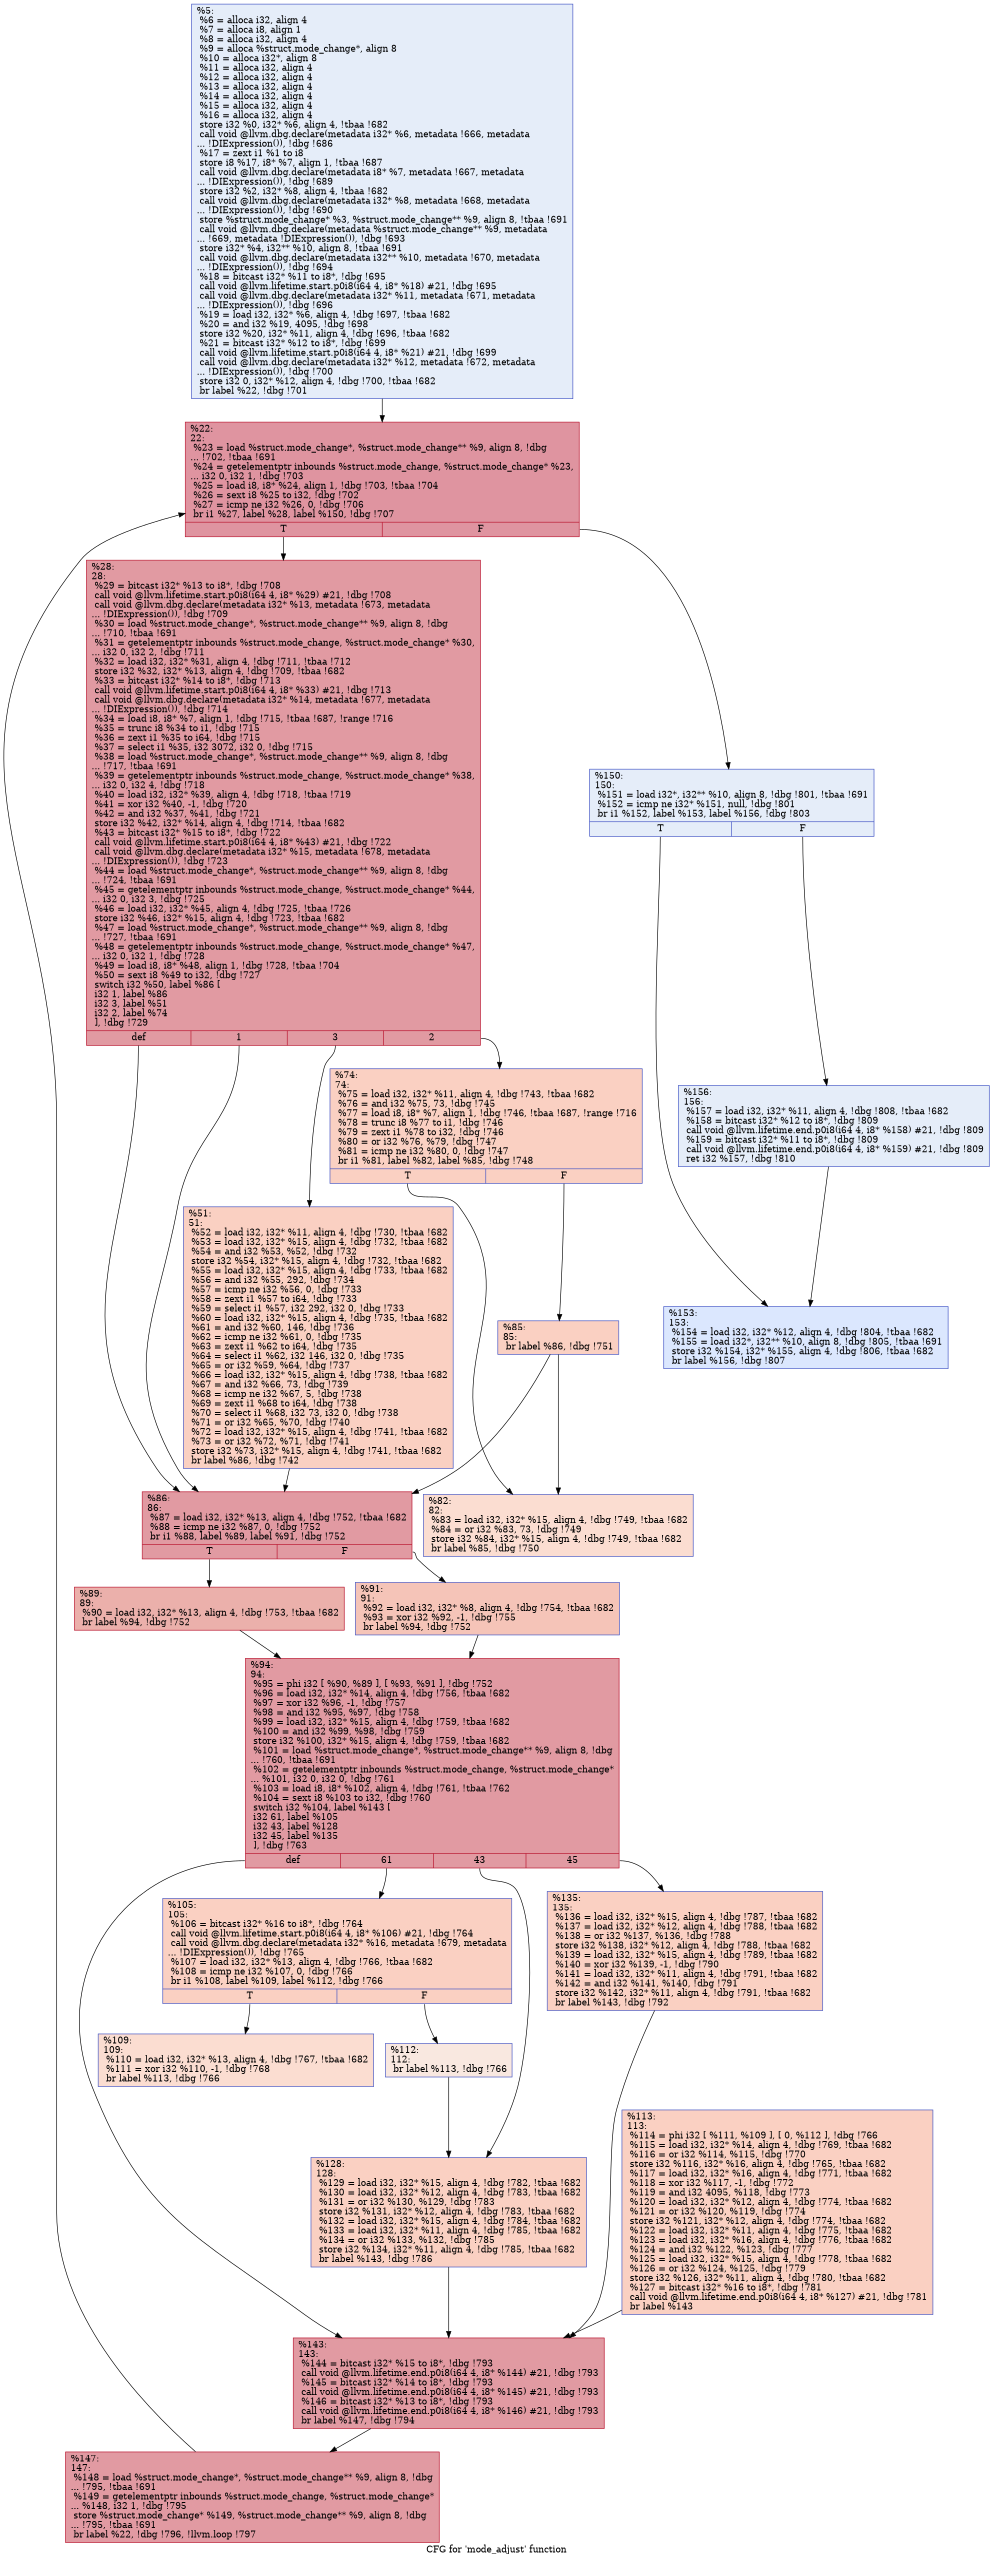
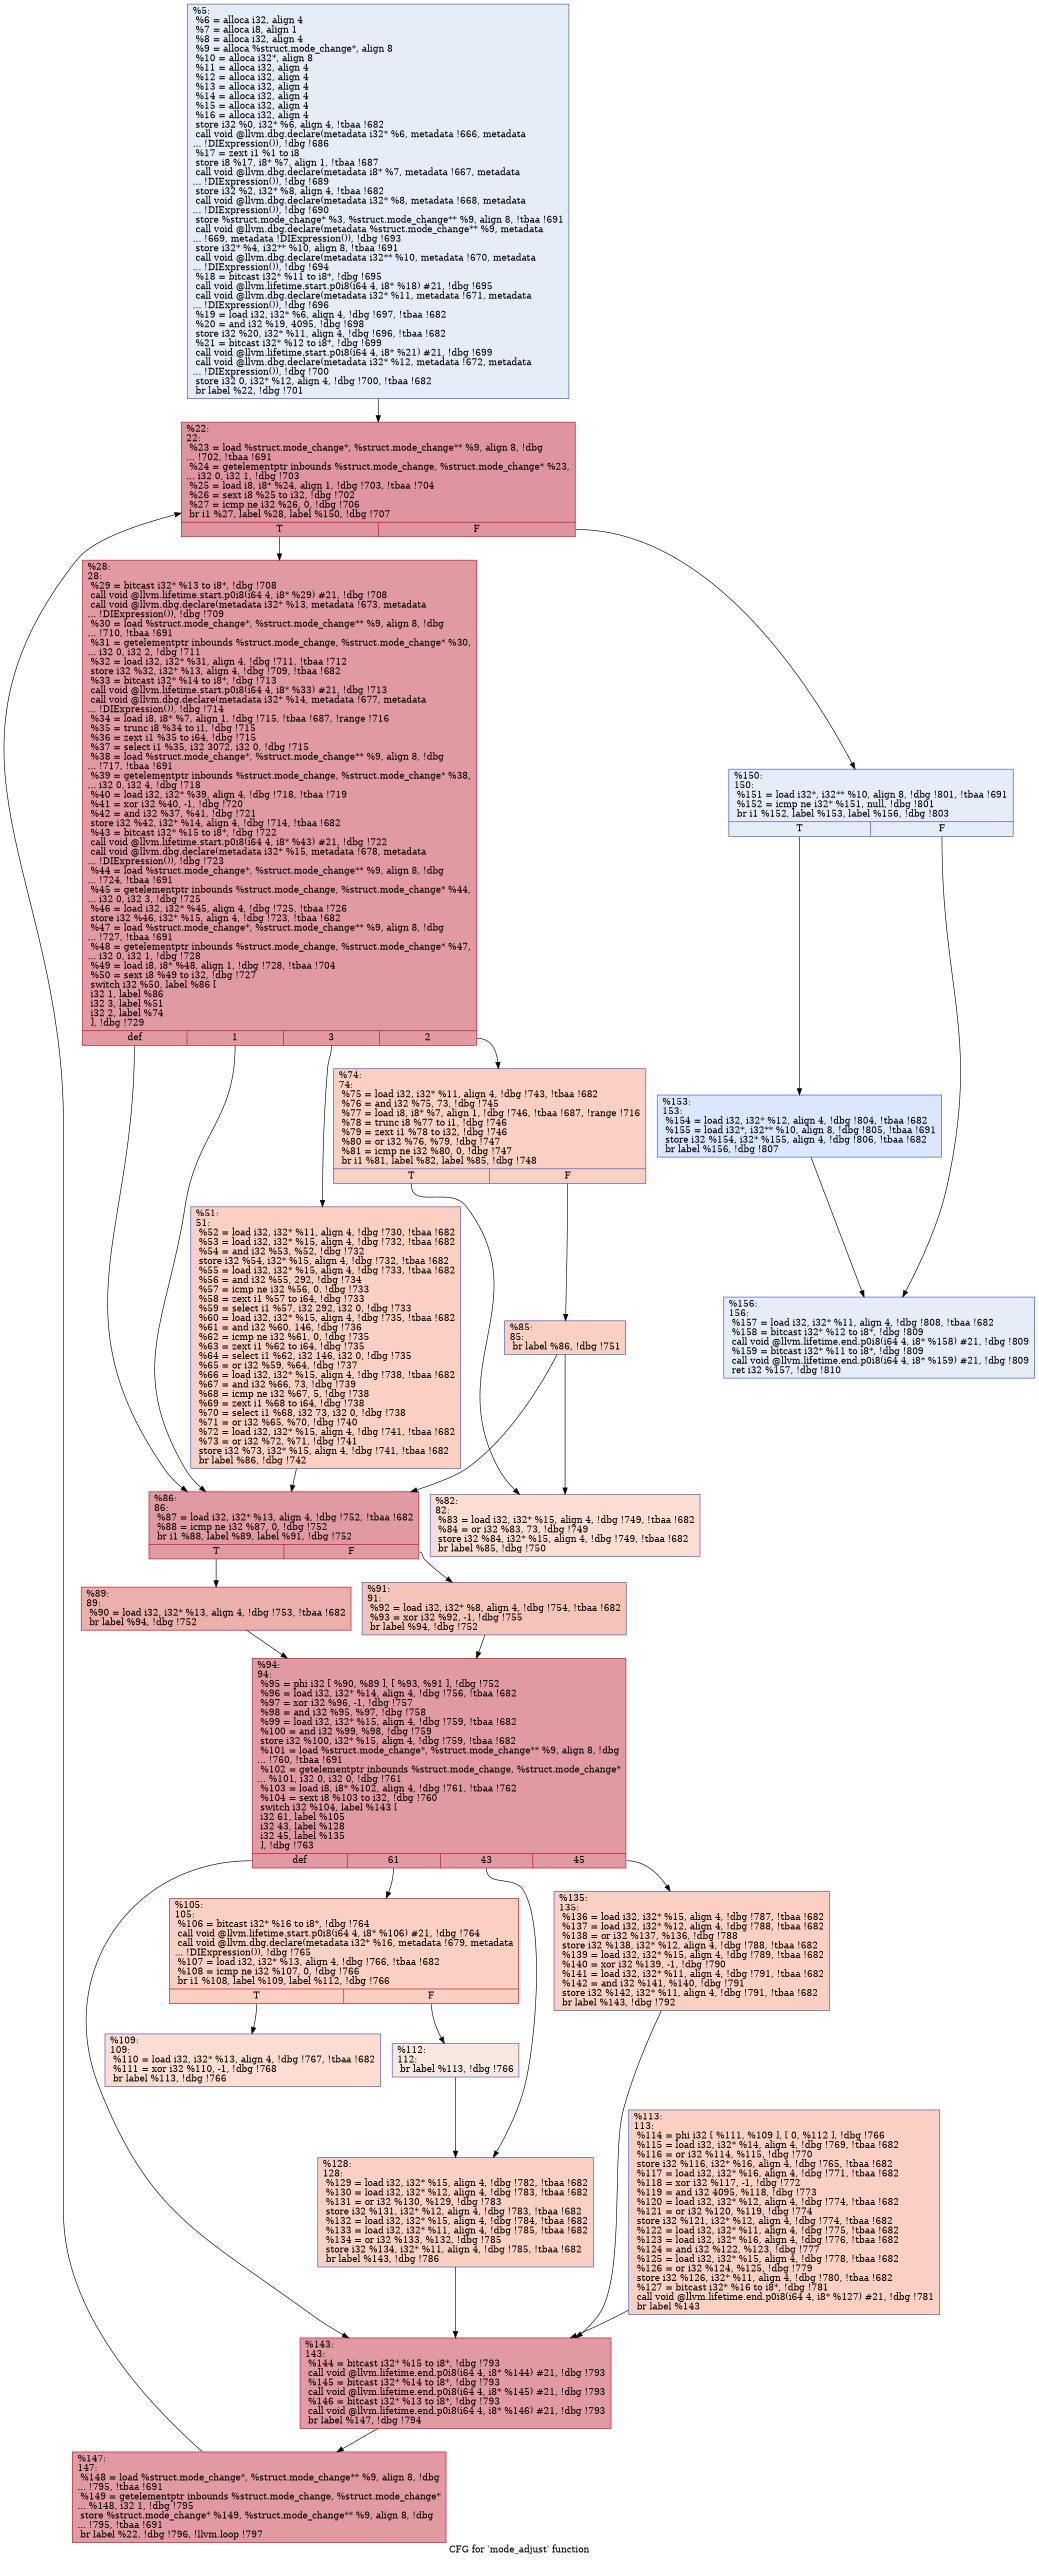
(820, 1233) -> (836, 1224)
(337, 1951) -> (344, 1951)
